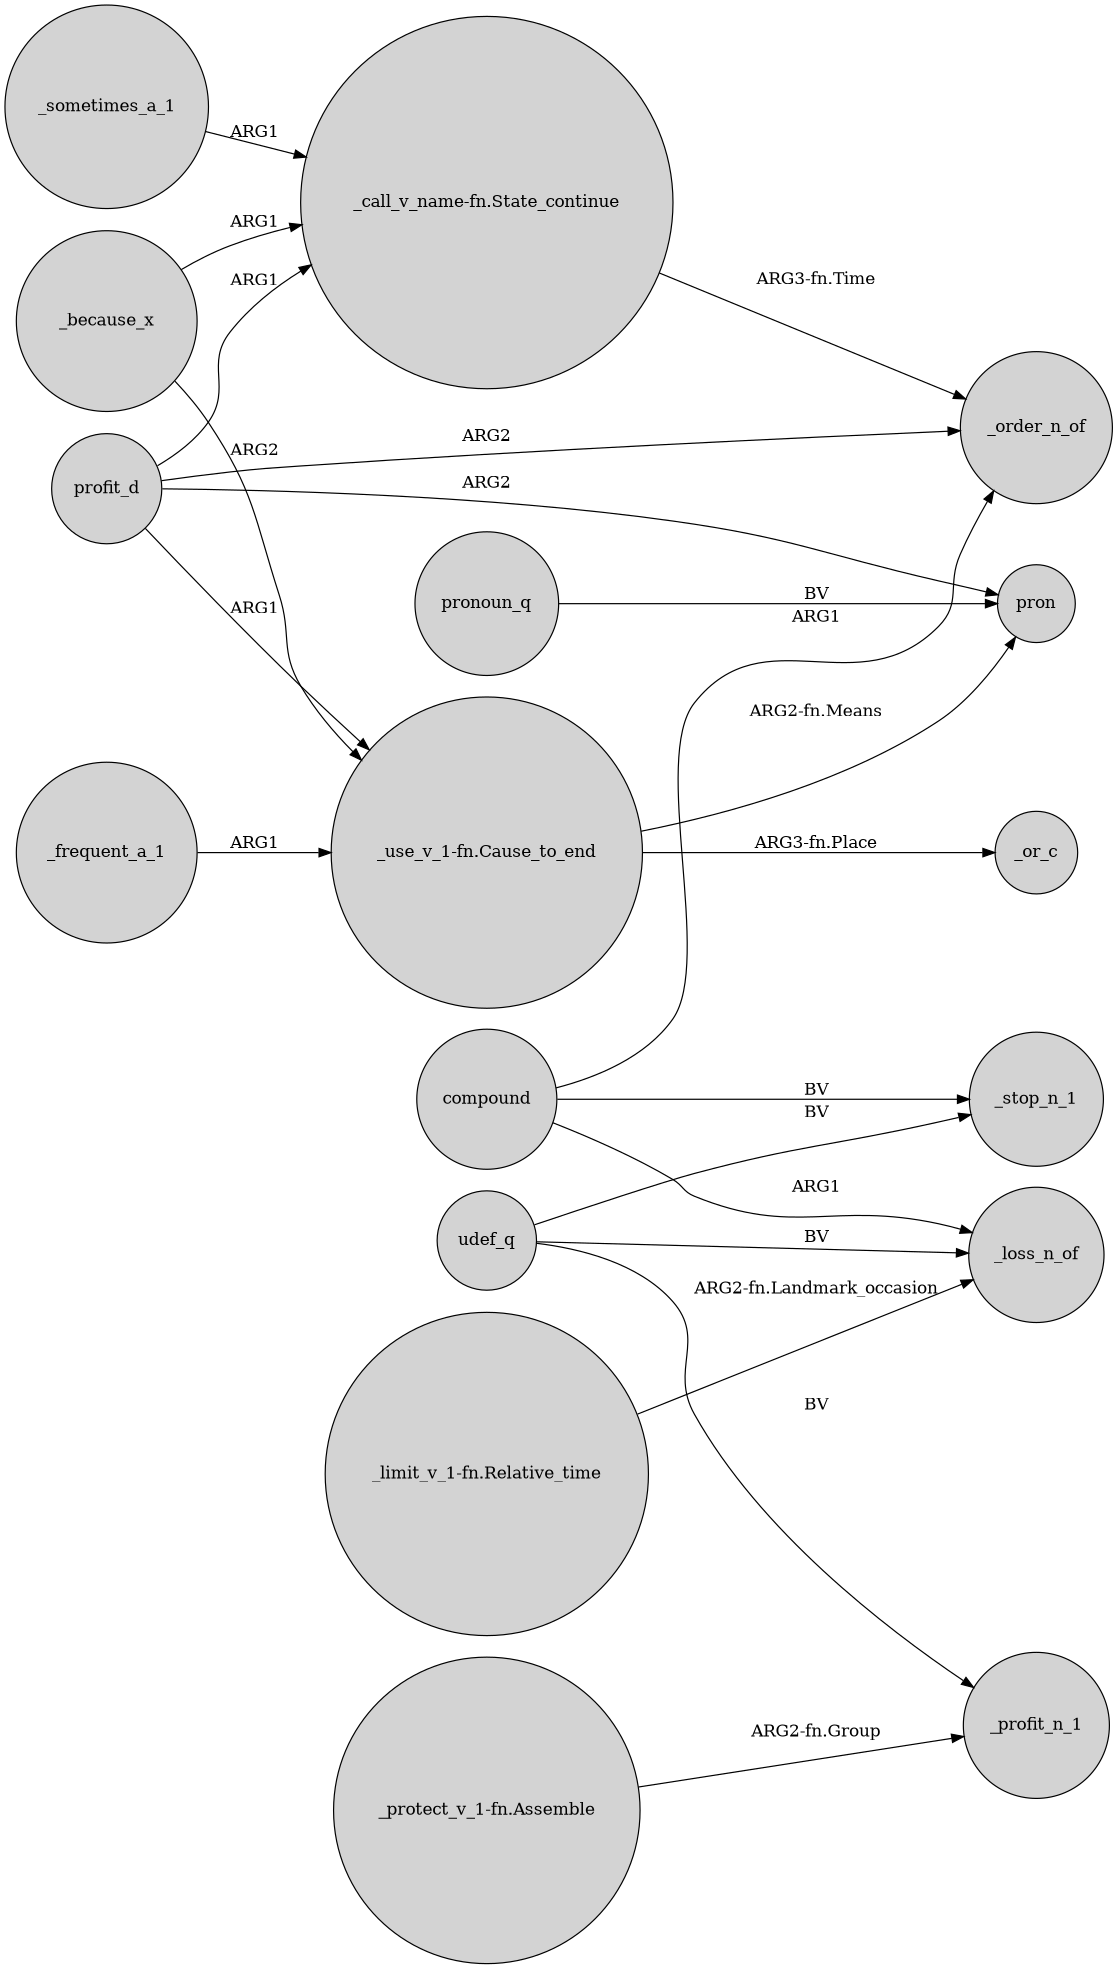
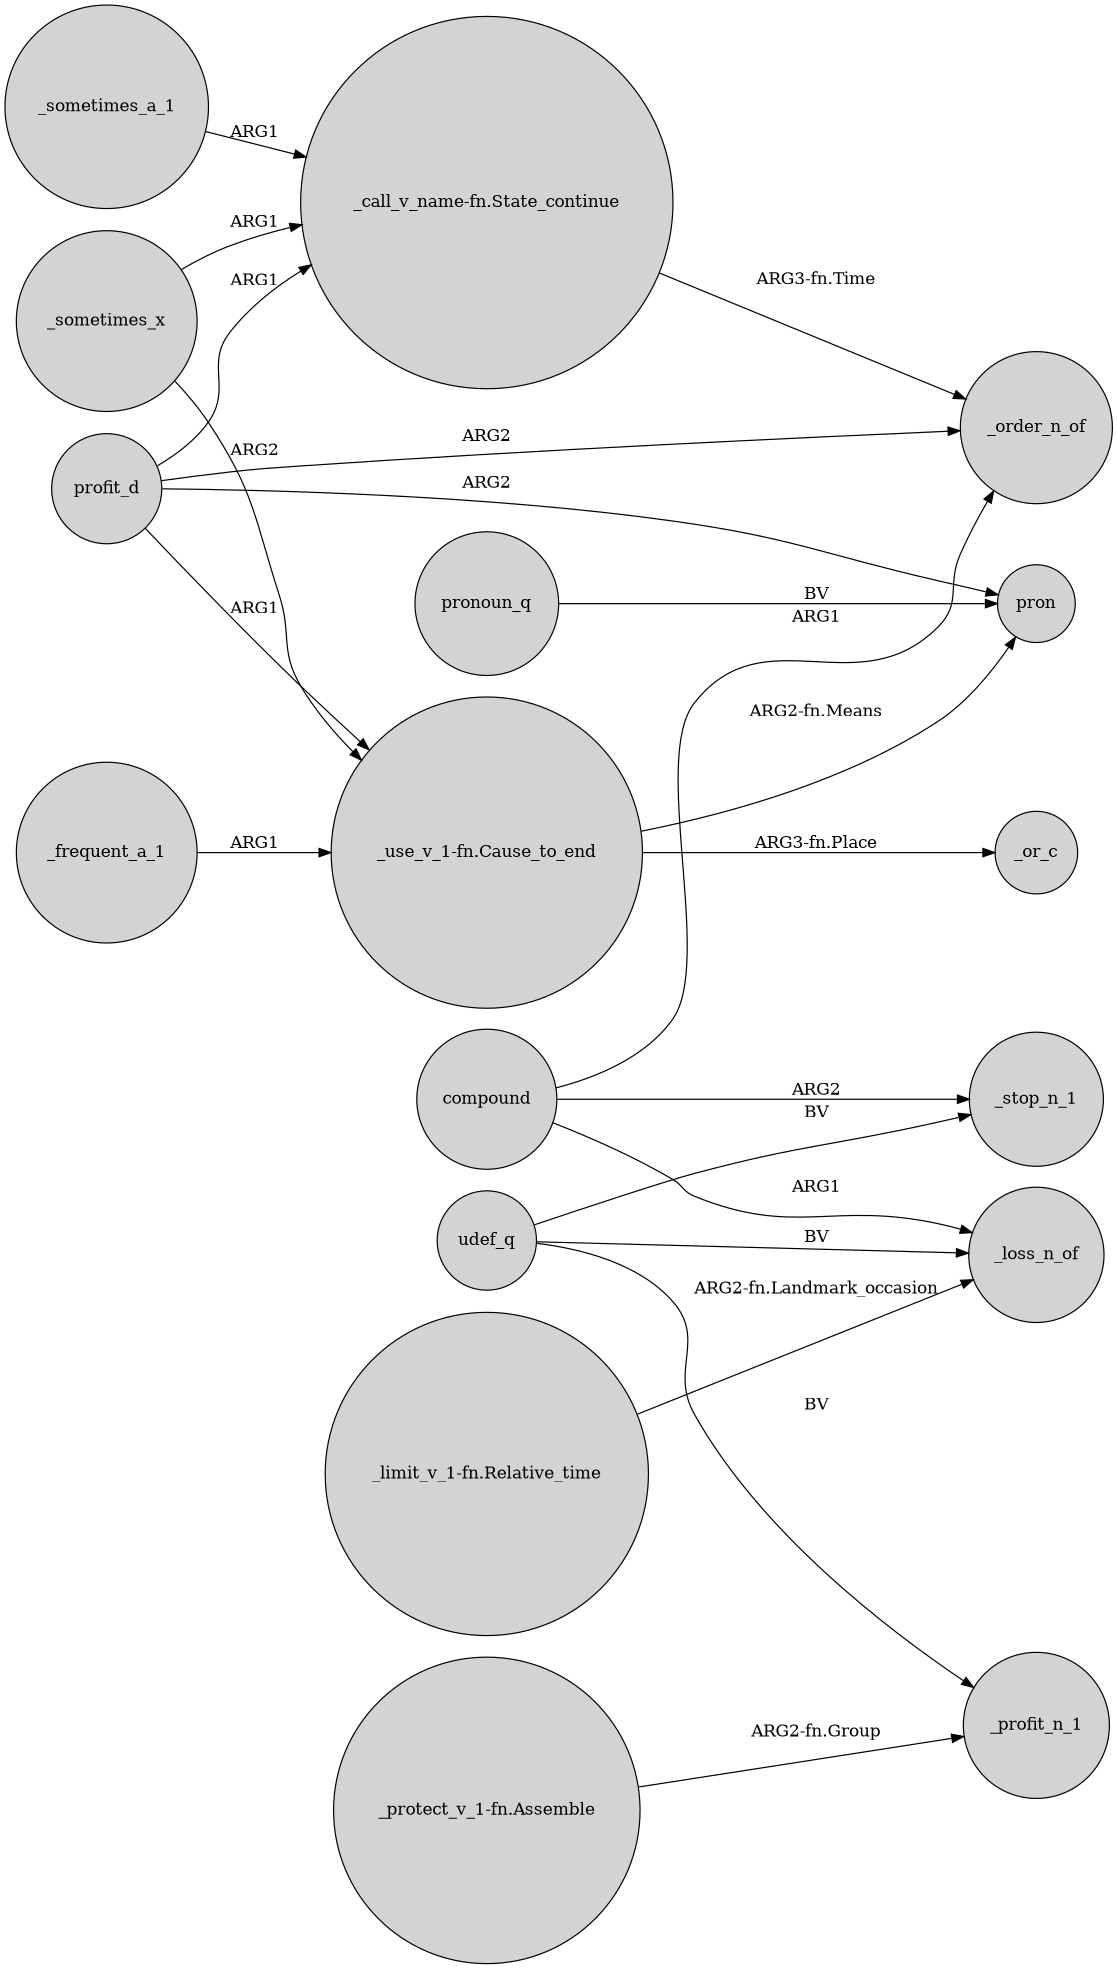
(107, 321) -> (107, 321)
(816, 1090) -> (816, 1090)
